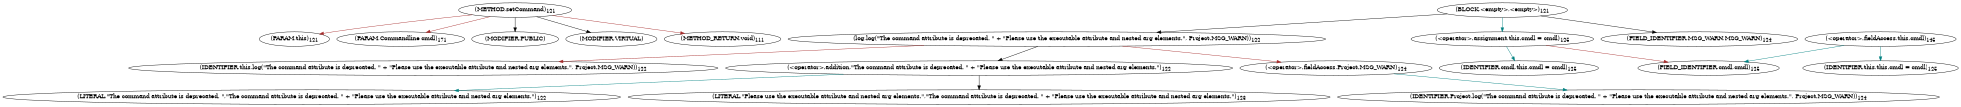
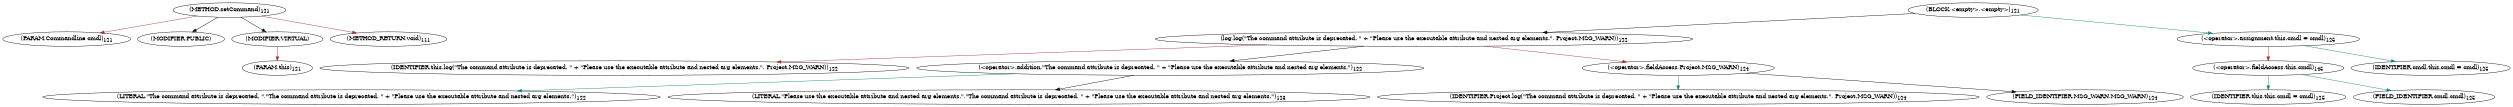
(398, 23) -> (277, 52)
(1597, 24) -> (1879, 82)
(442, 38) -> (108, 38)
(1605, 54) -> (2268, 52)
